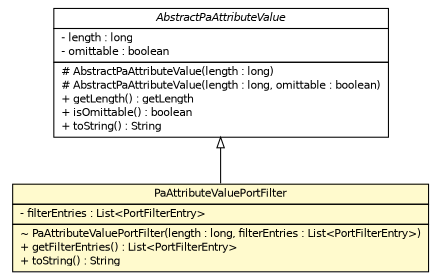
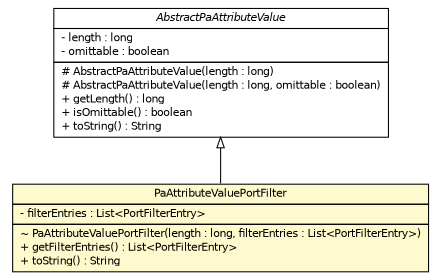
(128, 99) -> (113, 99)
